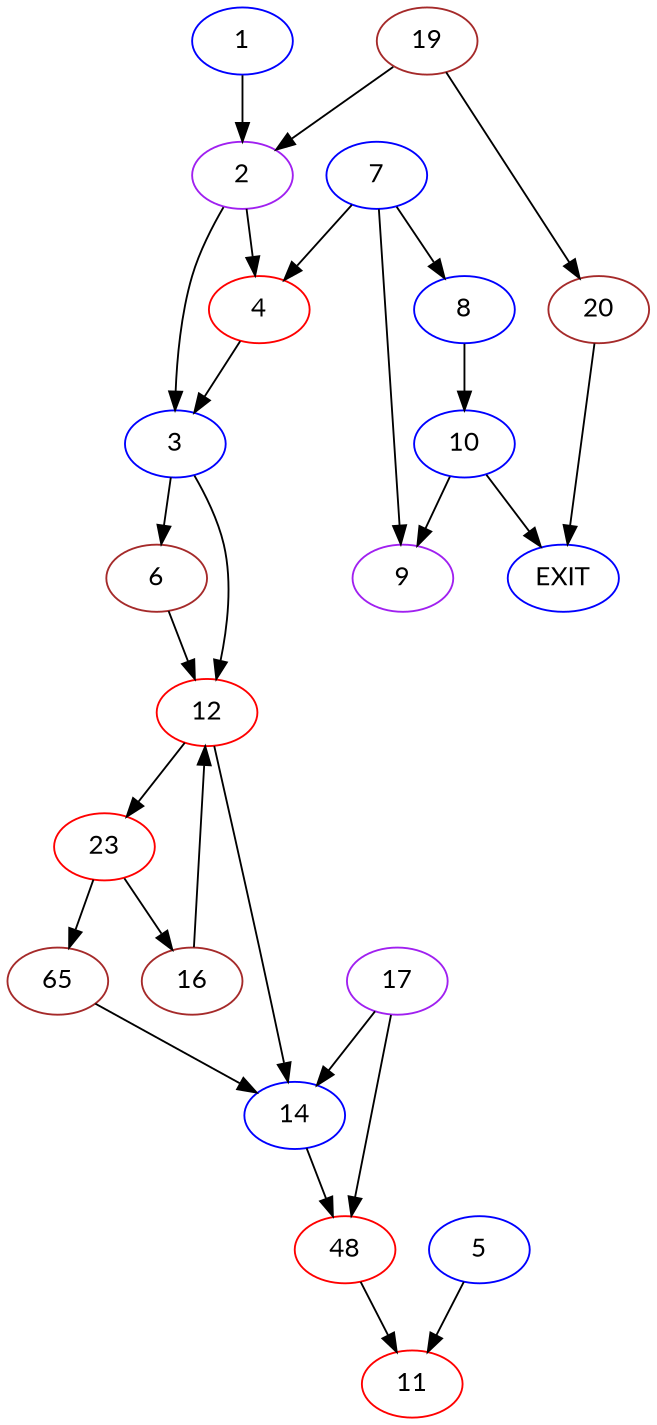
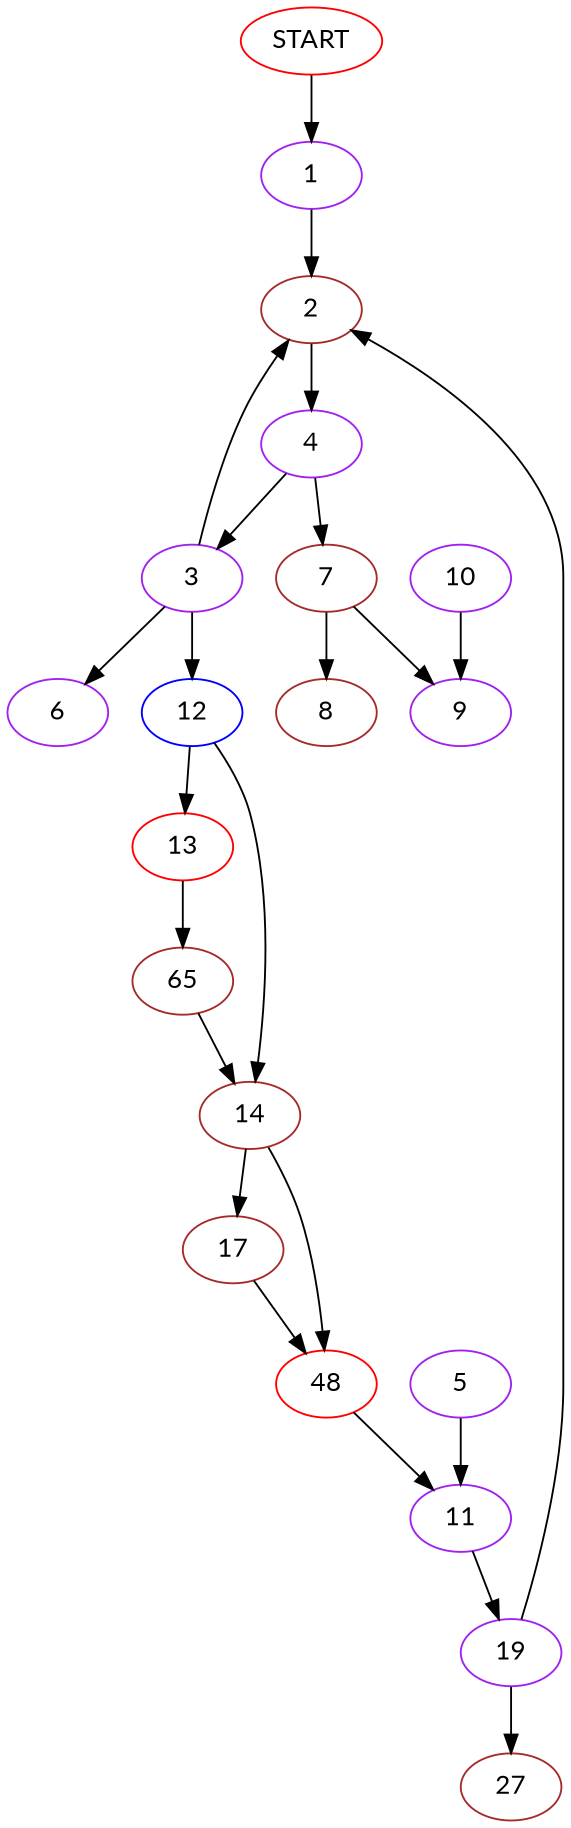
(242, 41) -> (312, 175)
none -> (312, 41)
(427, 41) -> (511, 1653)
(242, 175) -> (312, 310)
(377, 175) -> (326, 578)
(325, 235) -> (318, 502)
(187, 296) -> (229, 446)
(259, 310) -> (312, 444)
(464, 310) -> (326, 713)
(599, 310) -> (511, 1787)
(464, 368) -> none
(175, 444) -> (192, 578)
(464, 444) -> (461, 578)
(157, 578) -> (58, 713)
(563, 578) -> none
(178, 636) -> none
(207, 713) -> (192, 713)
(104, 847) -> (183, 847)
(192, 981) -> none
(397, 981) -> (233, 1250)
(352, 1041) -> (243, 1173)
(295, 1115) -> (250, 1115)
(479, 1250) -> (461, 1384)
(412, 1384) -> (461, 1518)
none -> (482, 1576)
